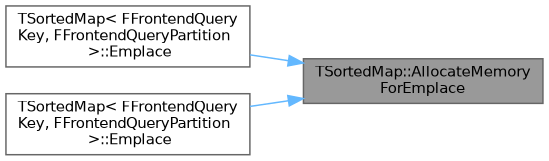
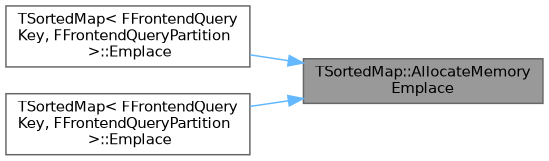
(423, 81) -> (423, 81)
